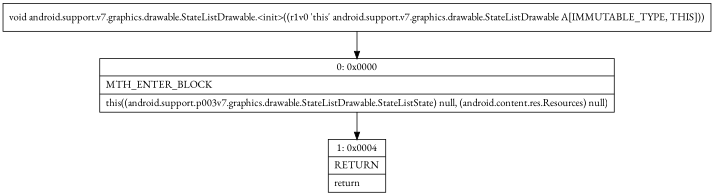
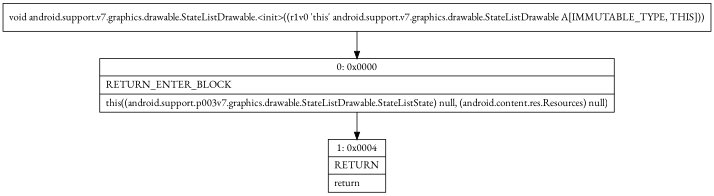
(159, 85) -> (169, 85)
